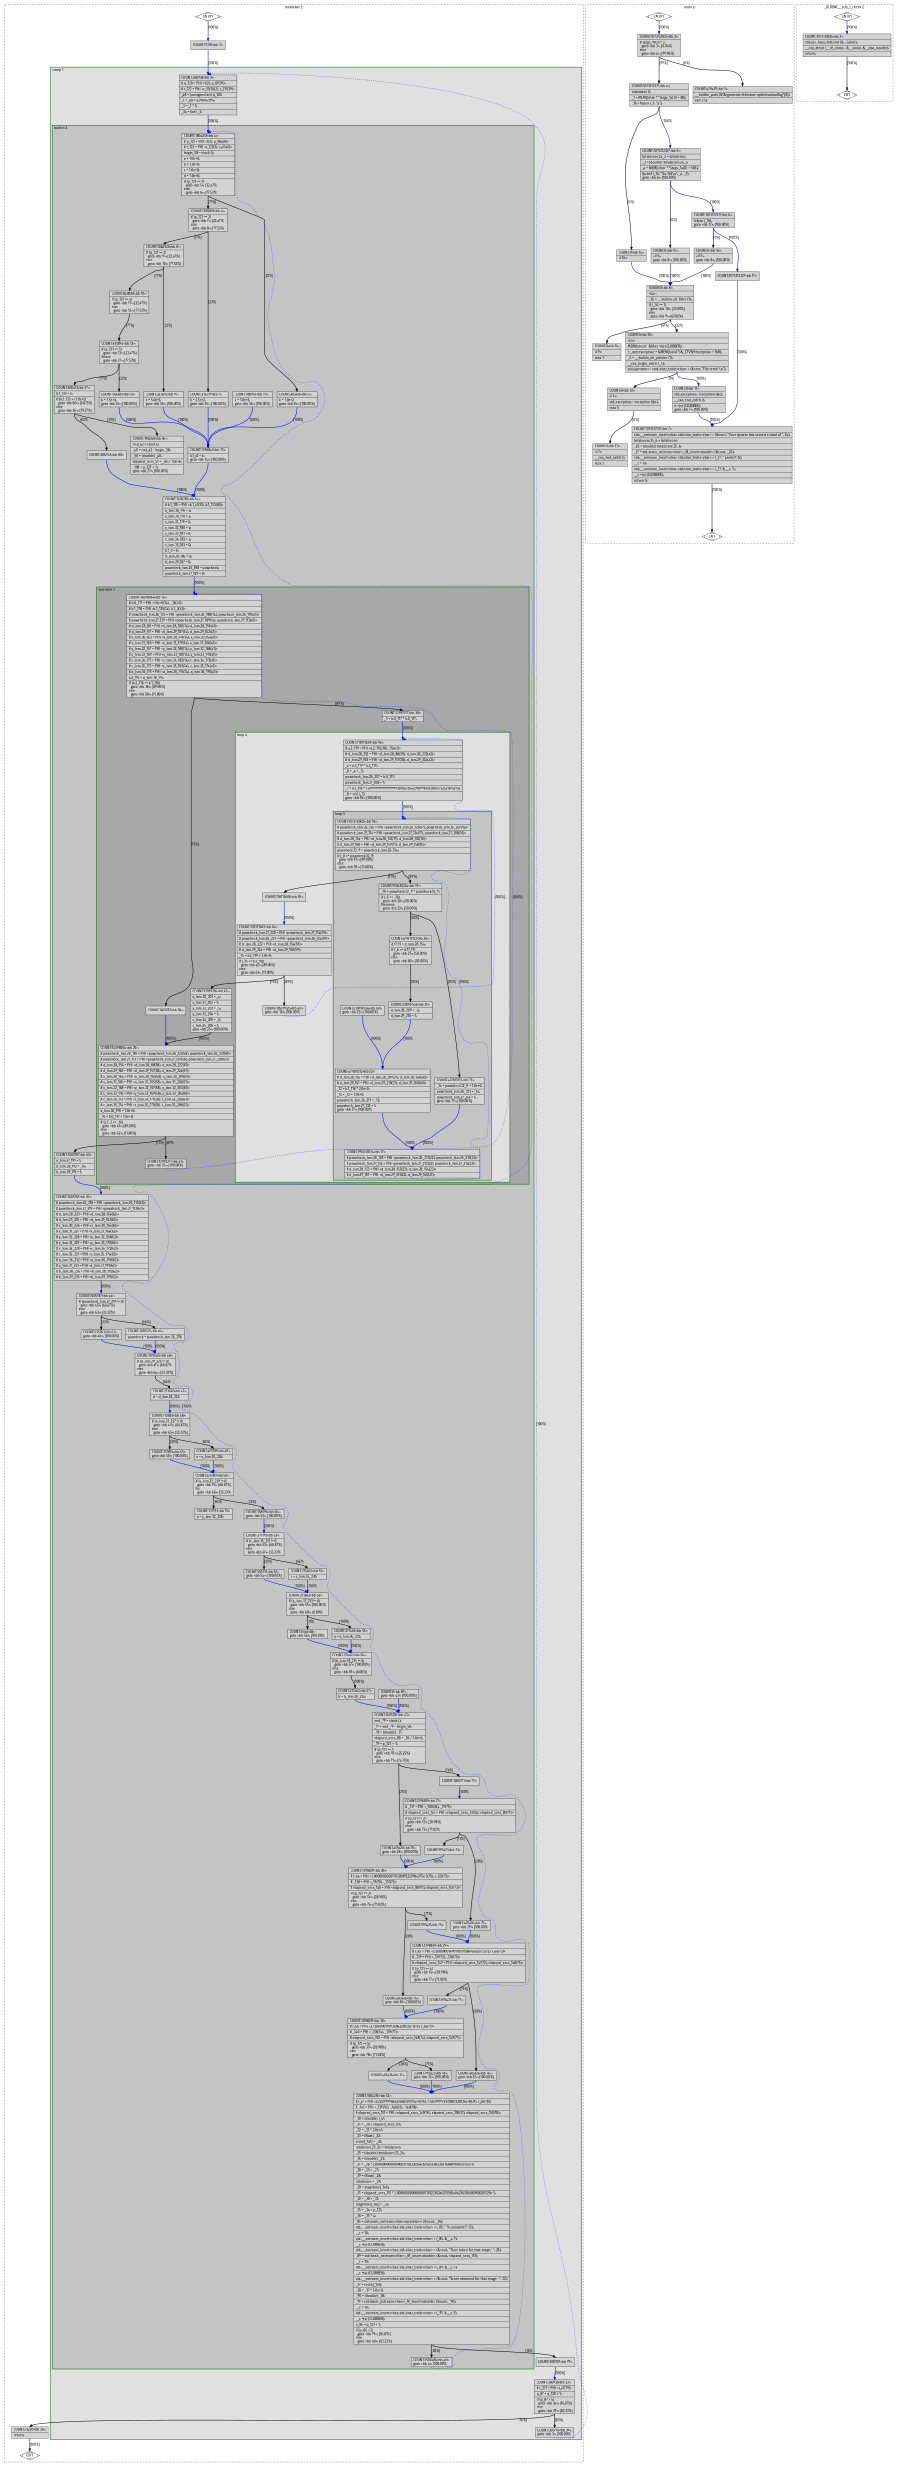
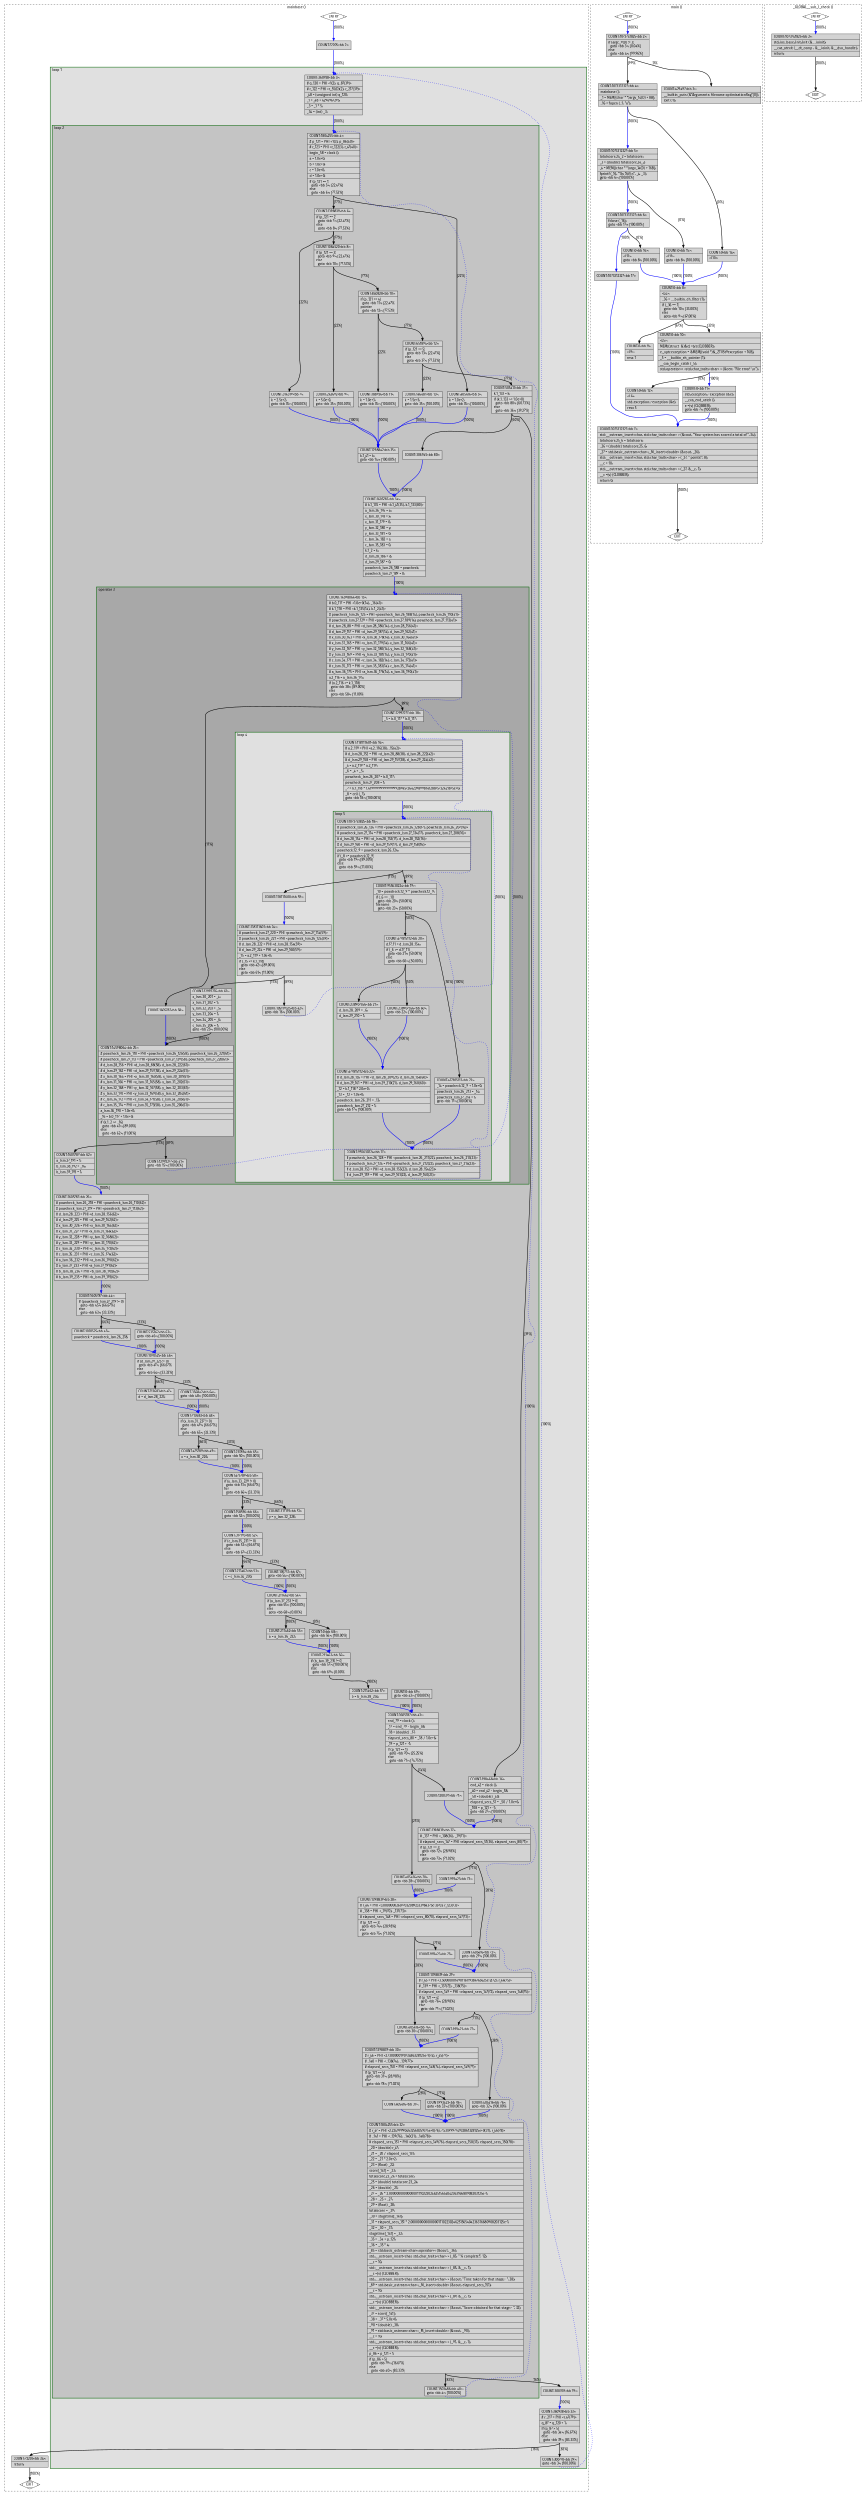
(58, 70) -> (57, 70)
(61, 128) -> (59, 128)
(115, 307) -> (366, 307)
none -> (378, 351)
(106, 357) -> (408, 357)
(610, 455) -> none
none -> (406, 984)
none -> (199, 1394)
none -> (486, 1821)
